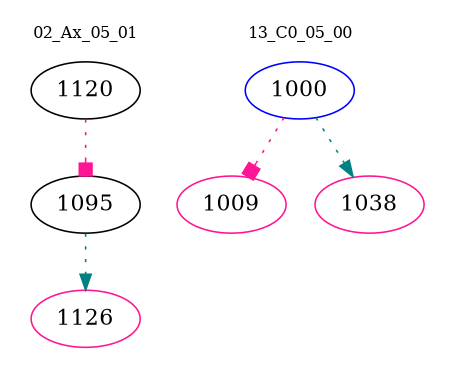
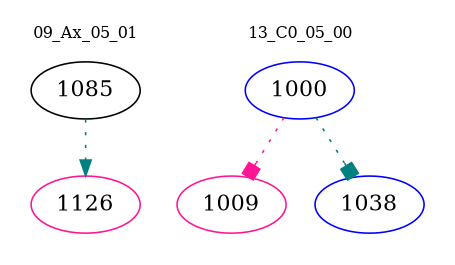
(86, 34) -> (86, 34)
(86, 90) -> none
(330, 140) -> (330, 140)
(86, 205) -> (86, 90)
(370, 205) -> (370, 205)
